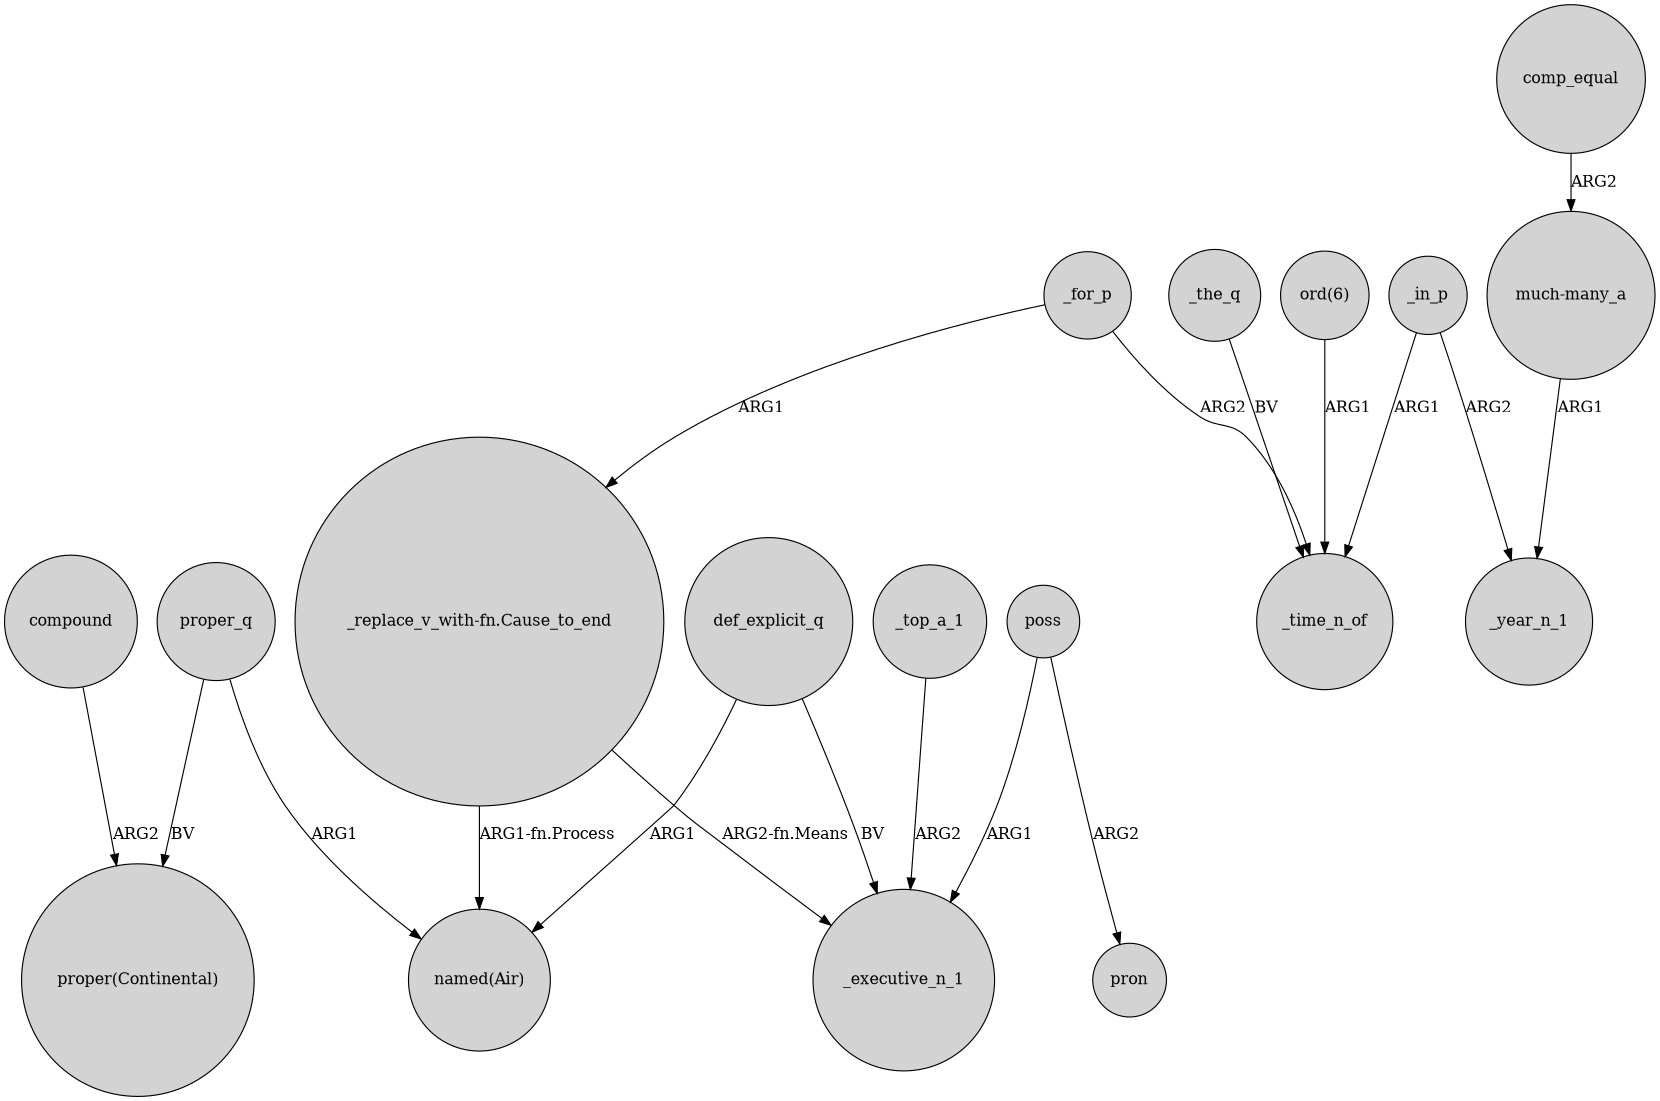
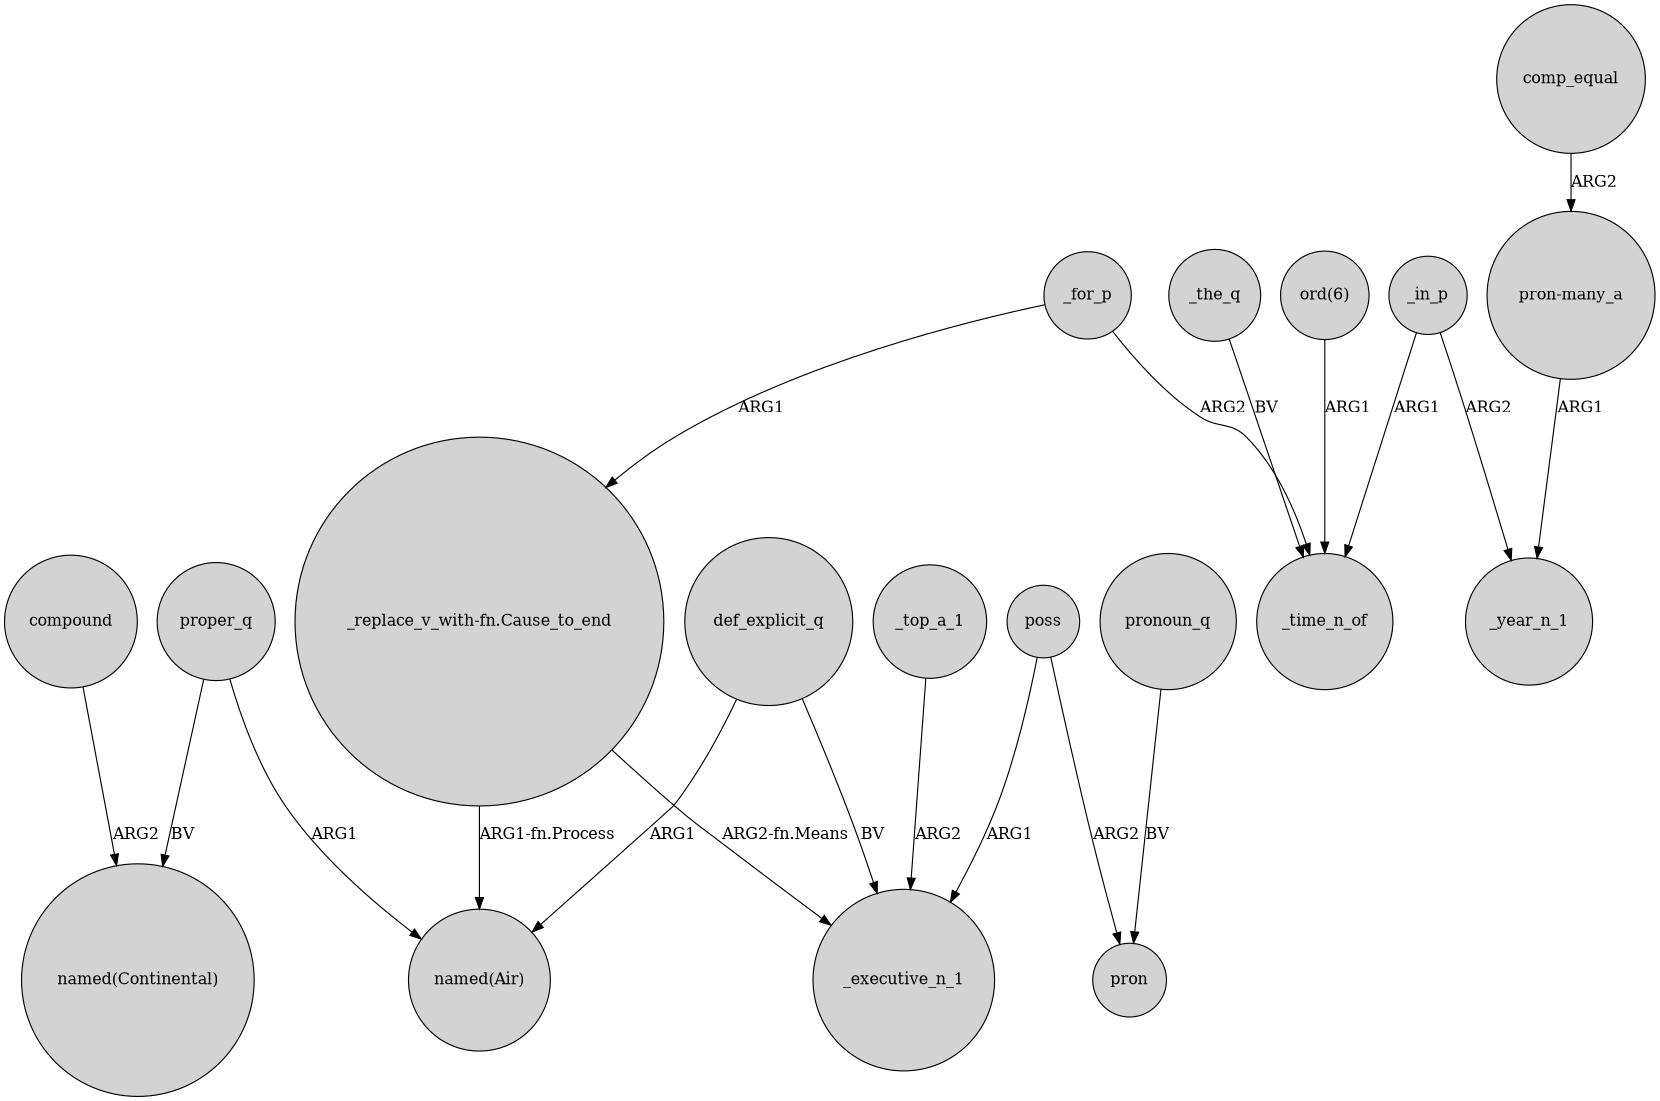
(1571, 295) -> (1571, 295)
none -> (1168, 622)
(138, 980) -> (138, 980)
